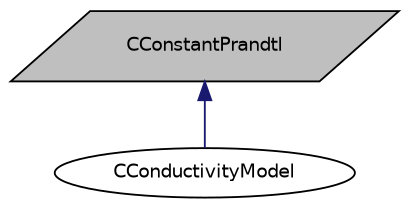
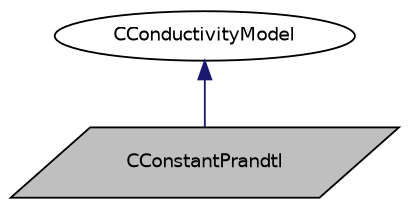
(205, 124) -> (205, 103)
